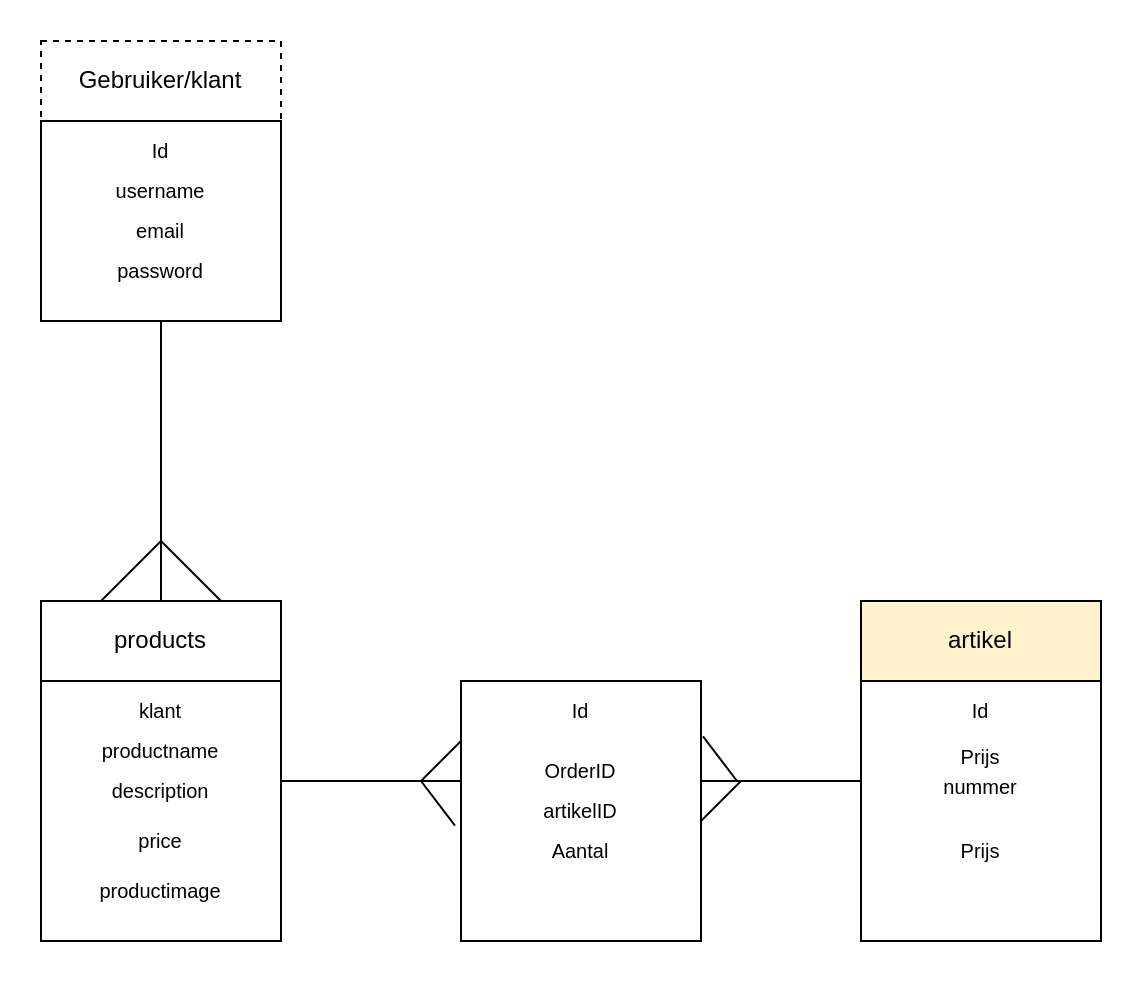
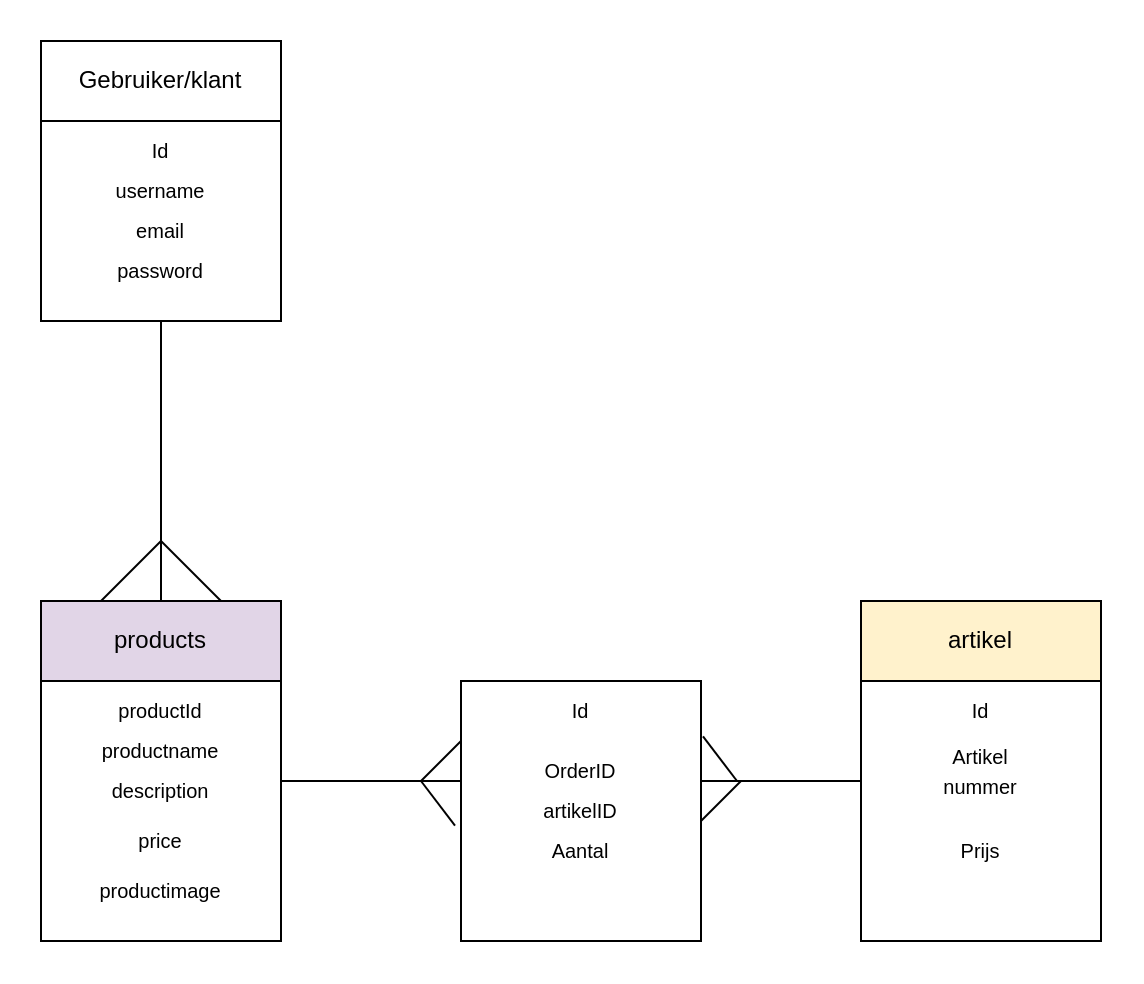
(161, 81) -> (161, 81)
(161, 641) -> (161, 641)
(161, 711) -> (161, 711)
(981, 771) -> (981, 771)
